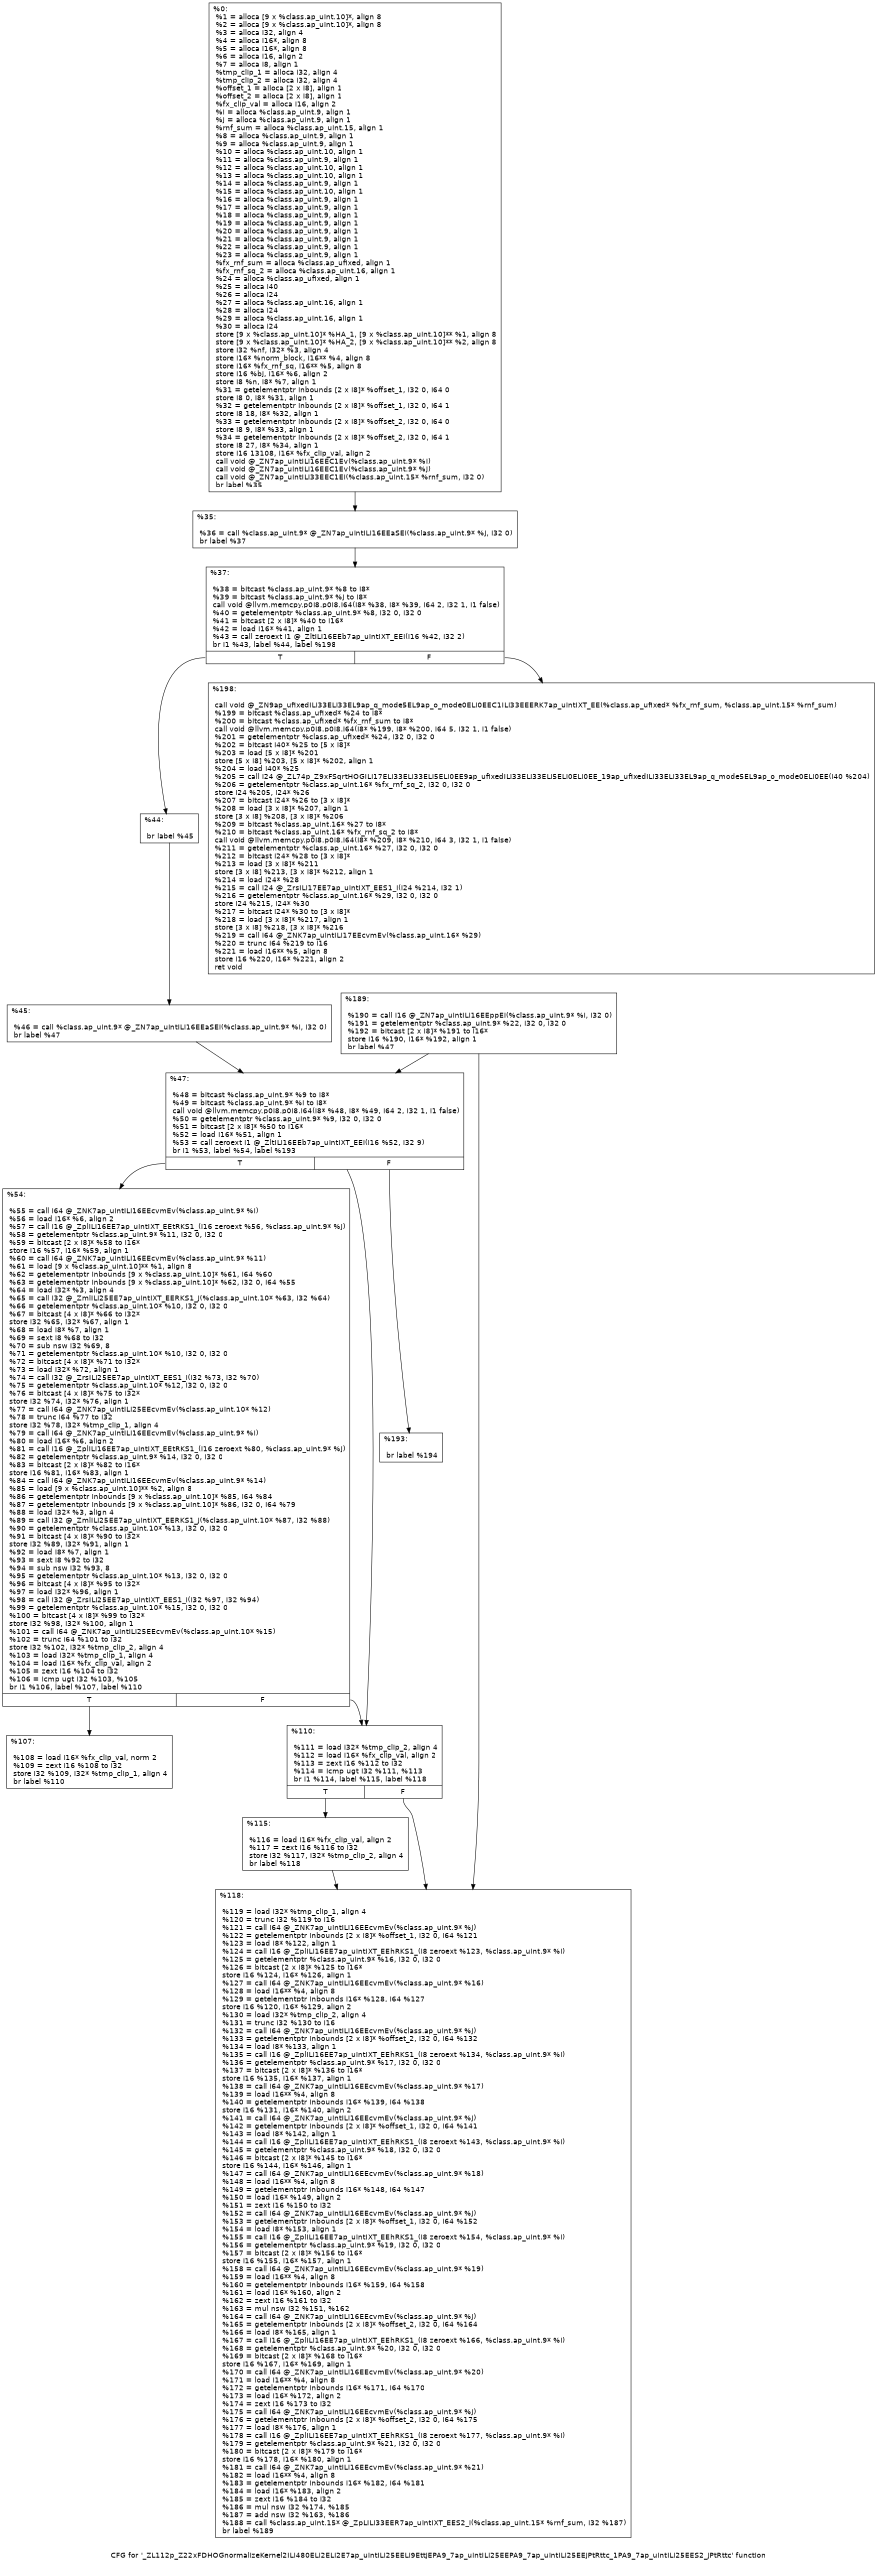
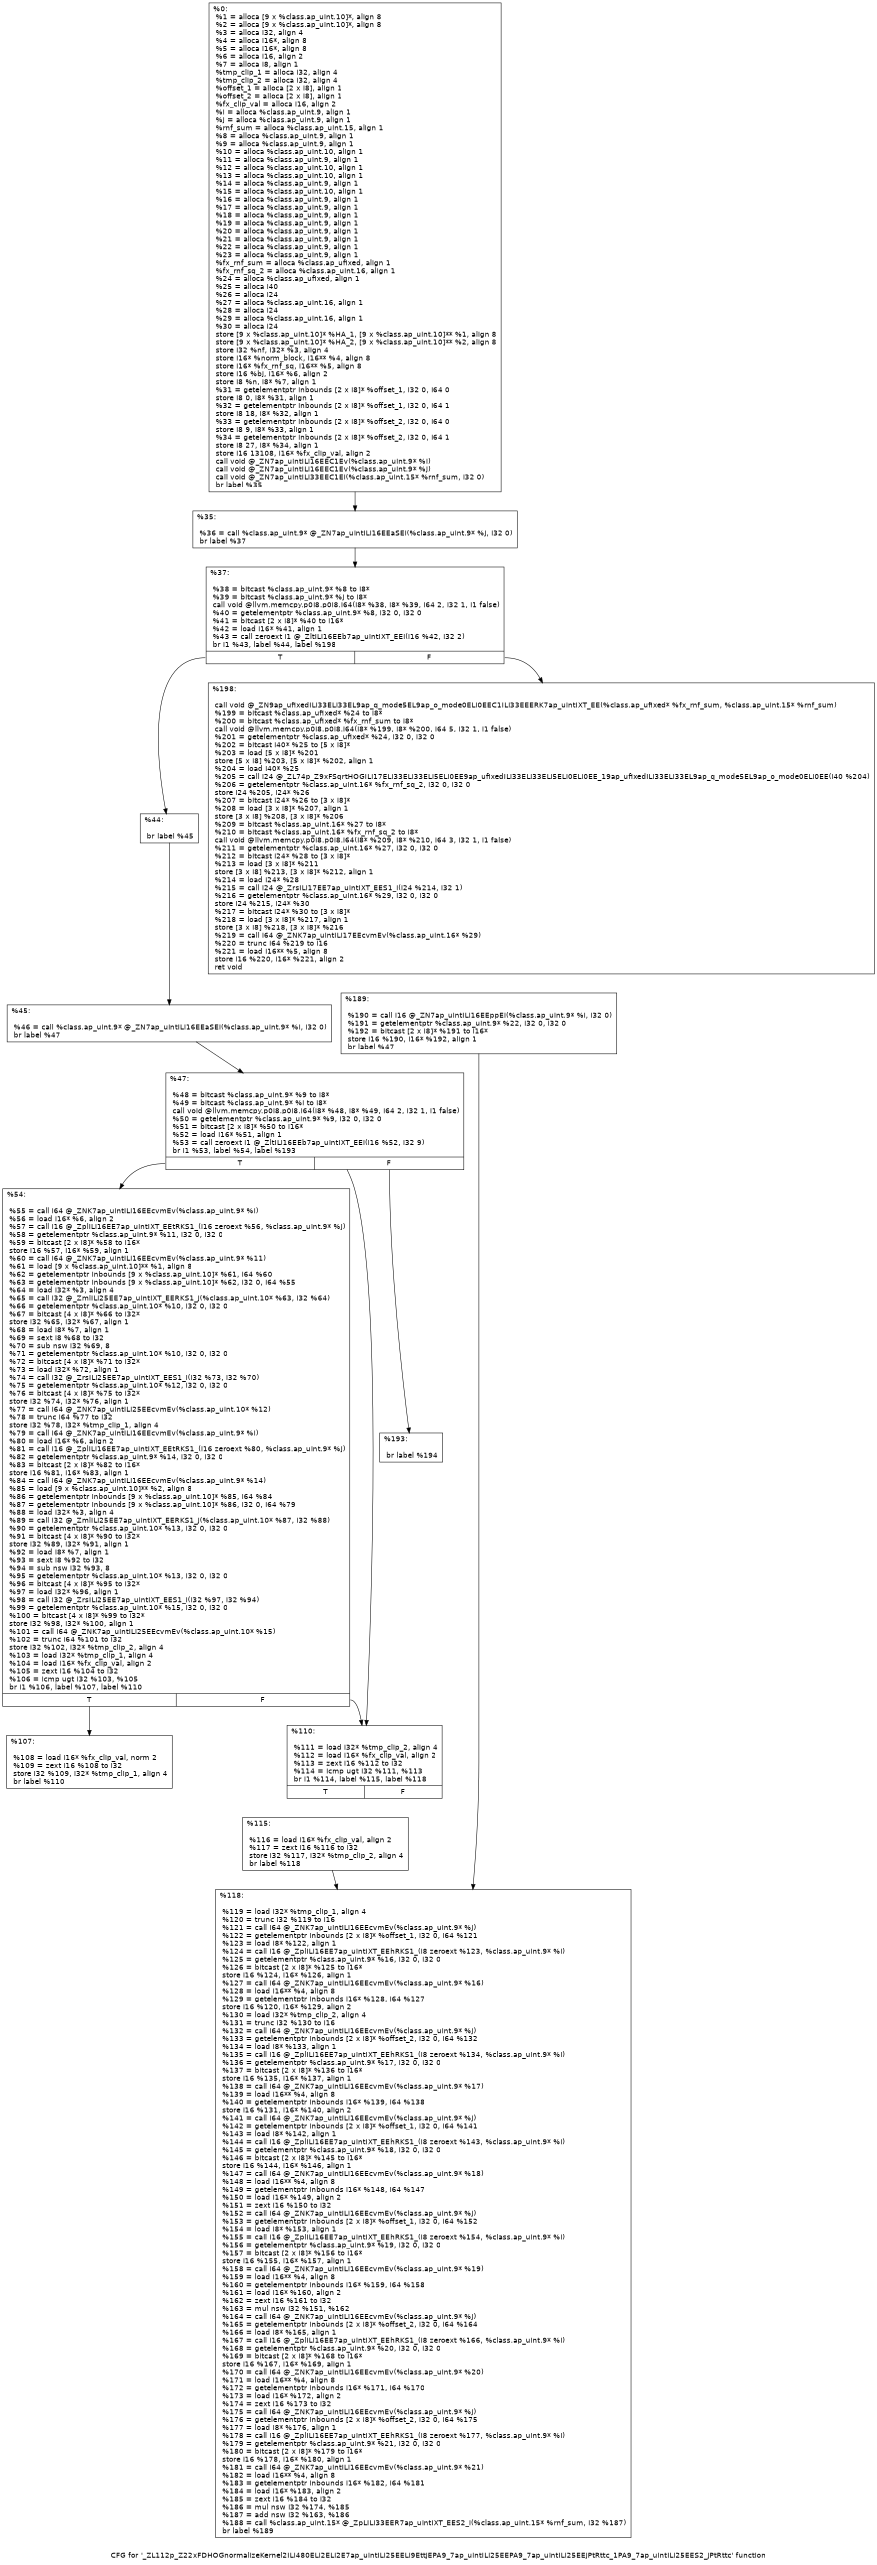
(414, 1062) -> none
(325, 1805) -> none
(418, 1840) -> none
